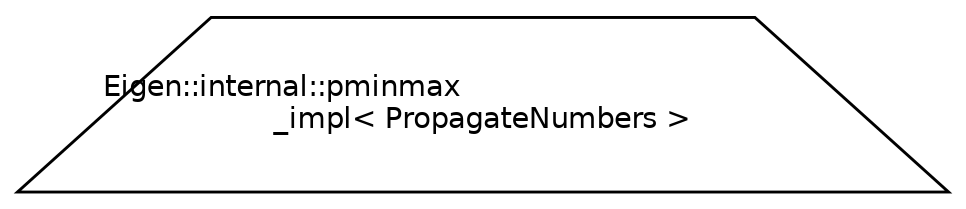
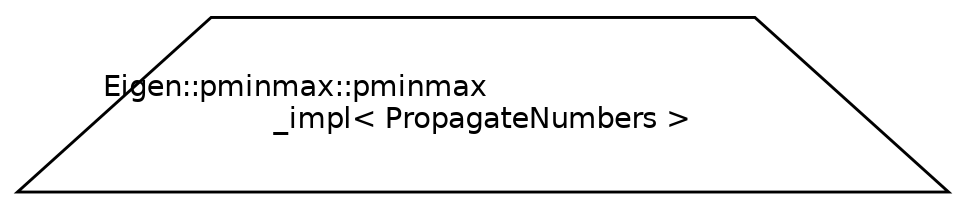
(483, 105) -> (483, 105)
